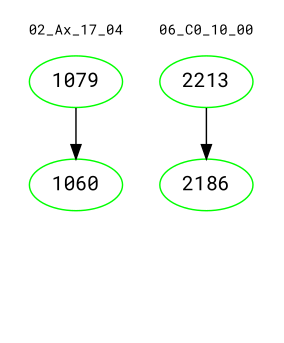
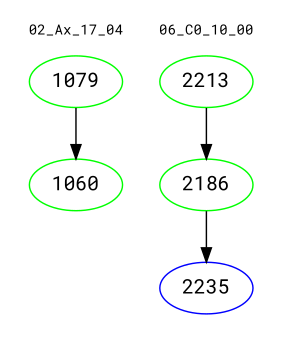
none -> (206, 288)
